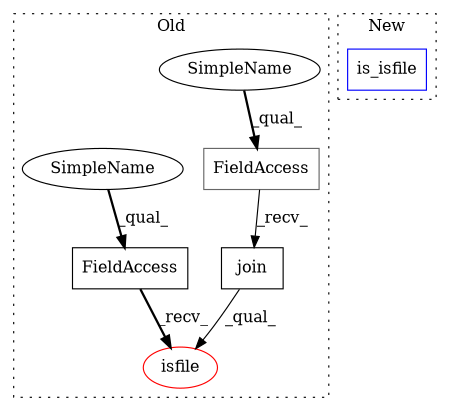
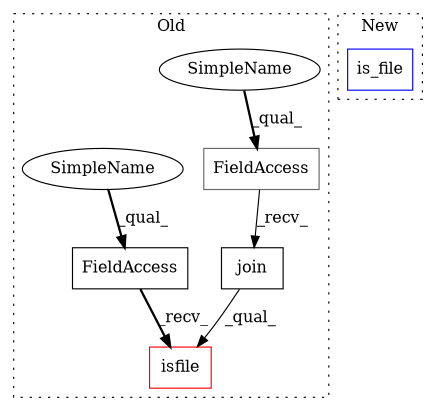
(387, 70) -> (380, 70)
(180, 368) -> (180, 368)
